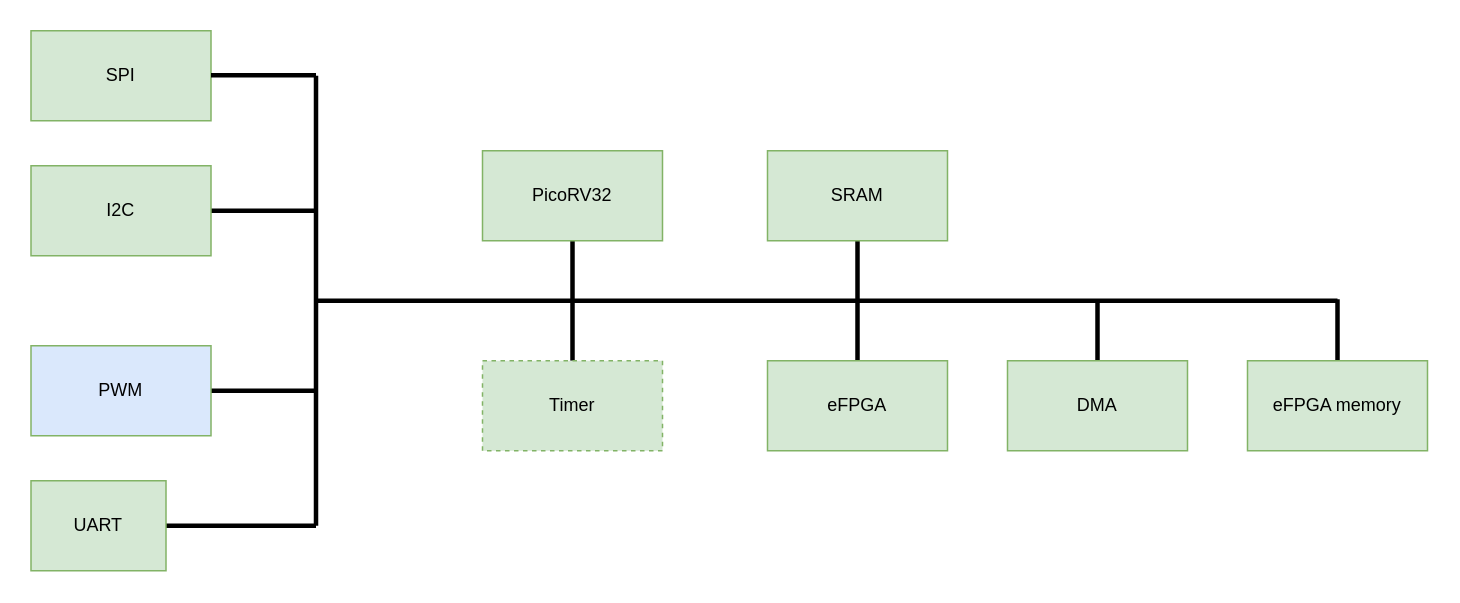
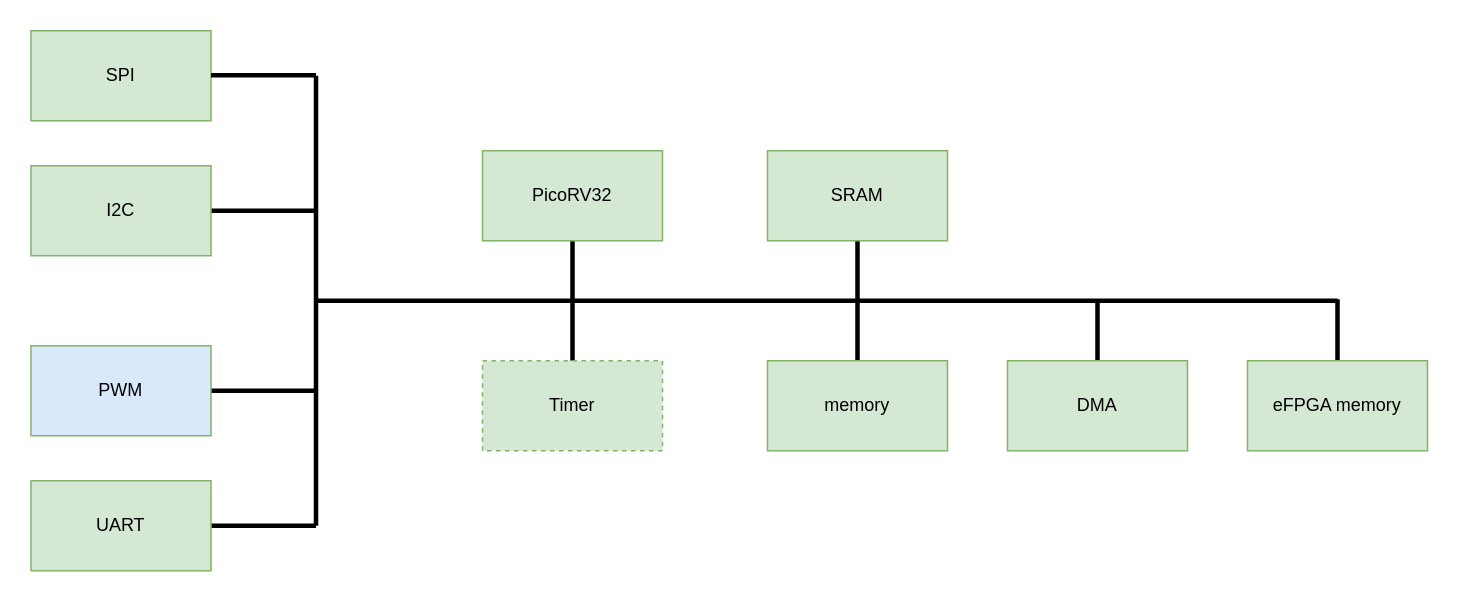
(857, 406) -> (857, 406)
(98, 526) -> (121, 526)
